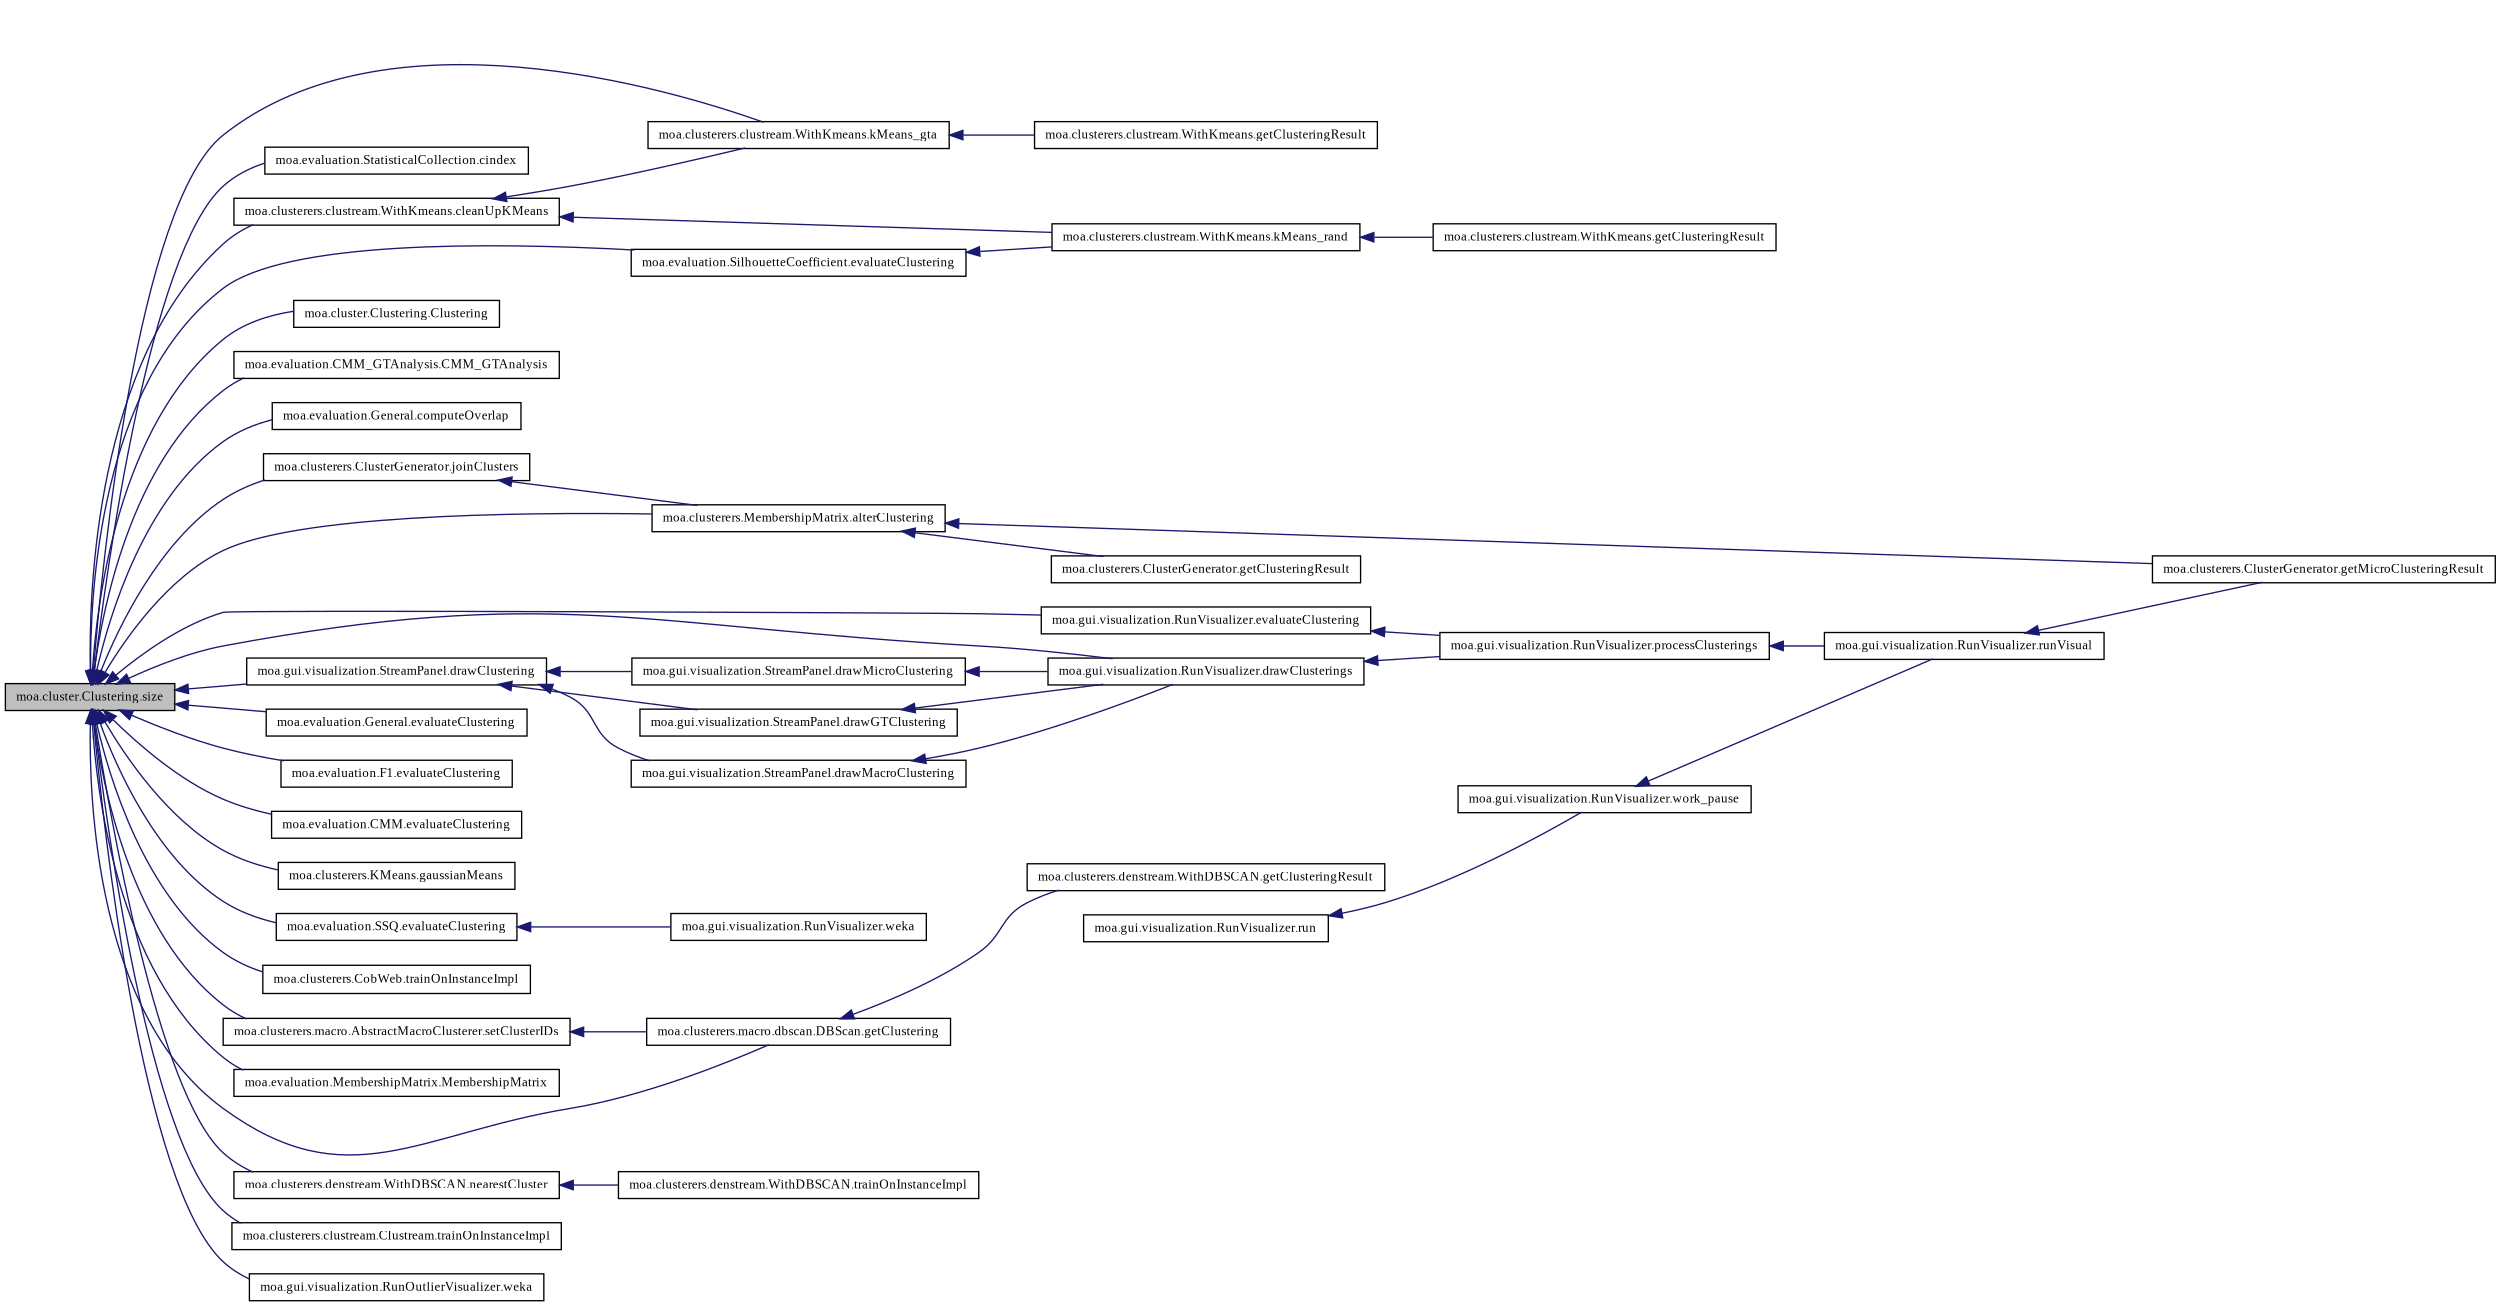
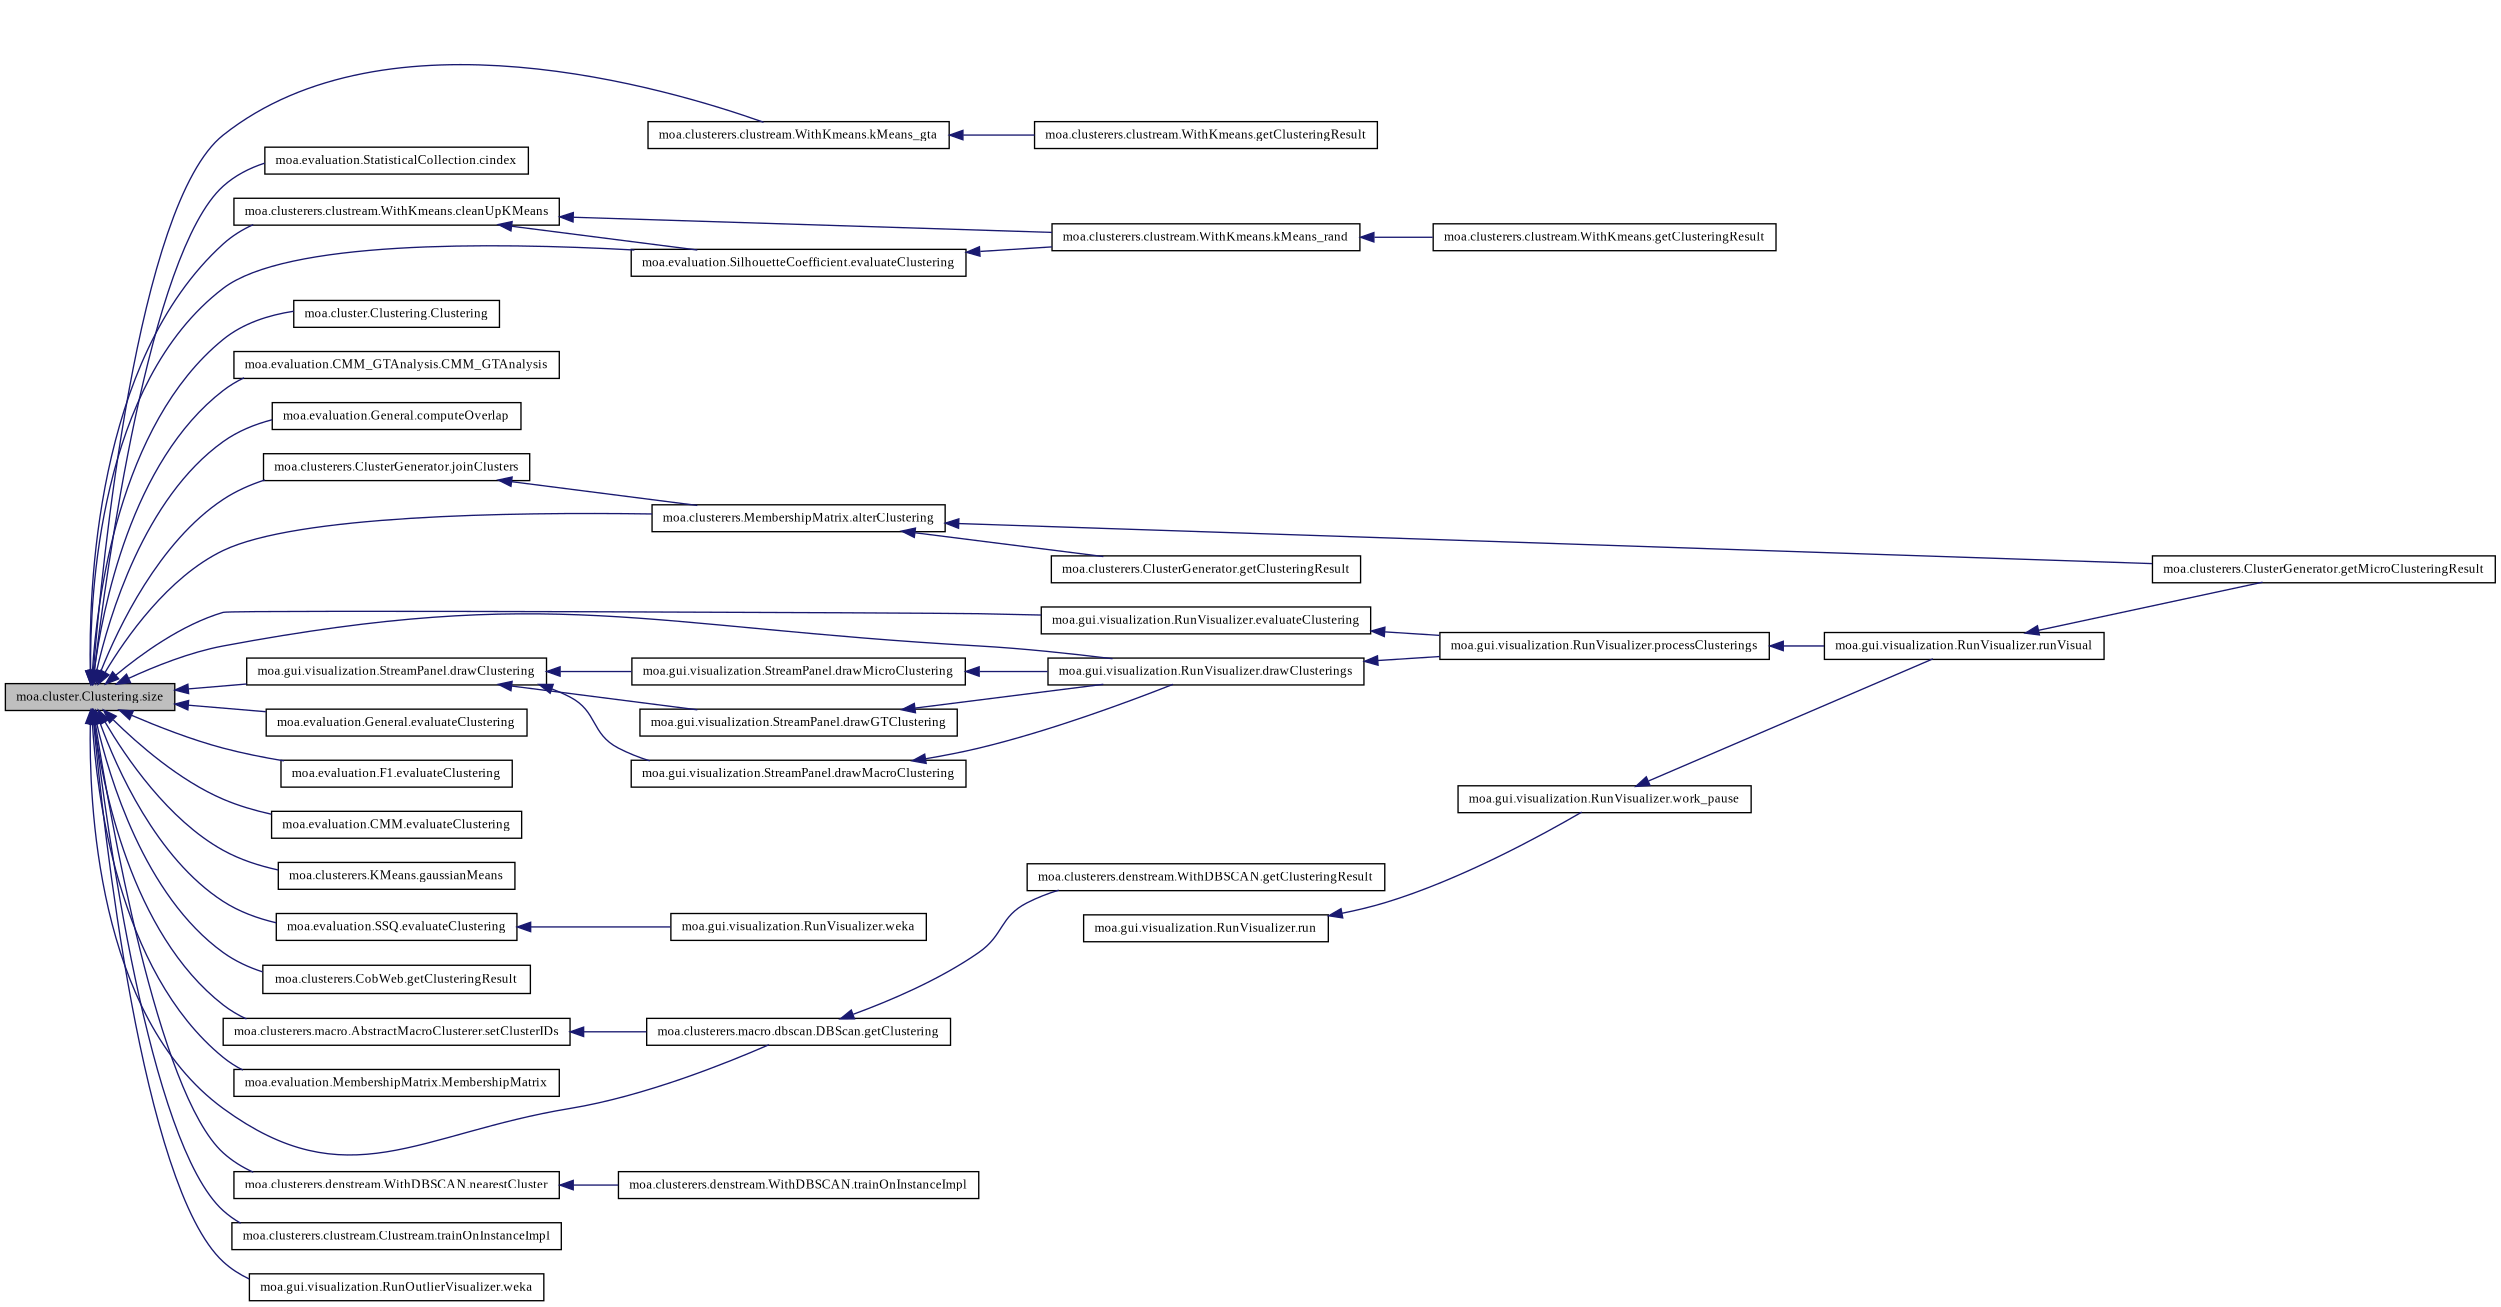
(626, 175) -> (604, 238)
(397, 979) -> (397, 979)
